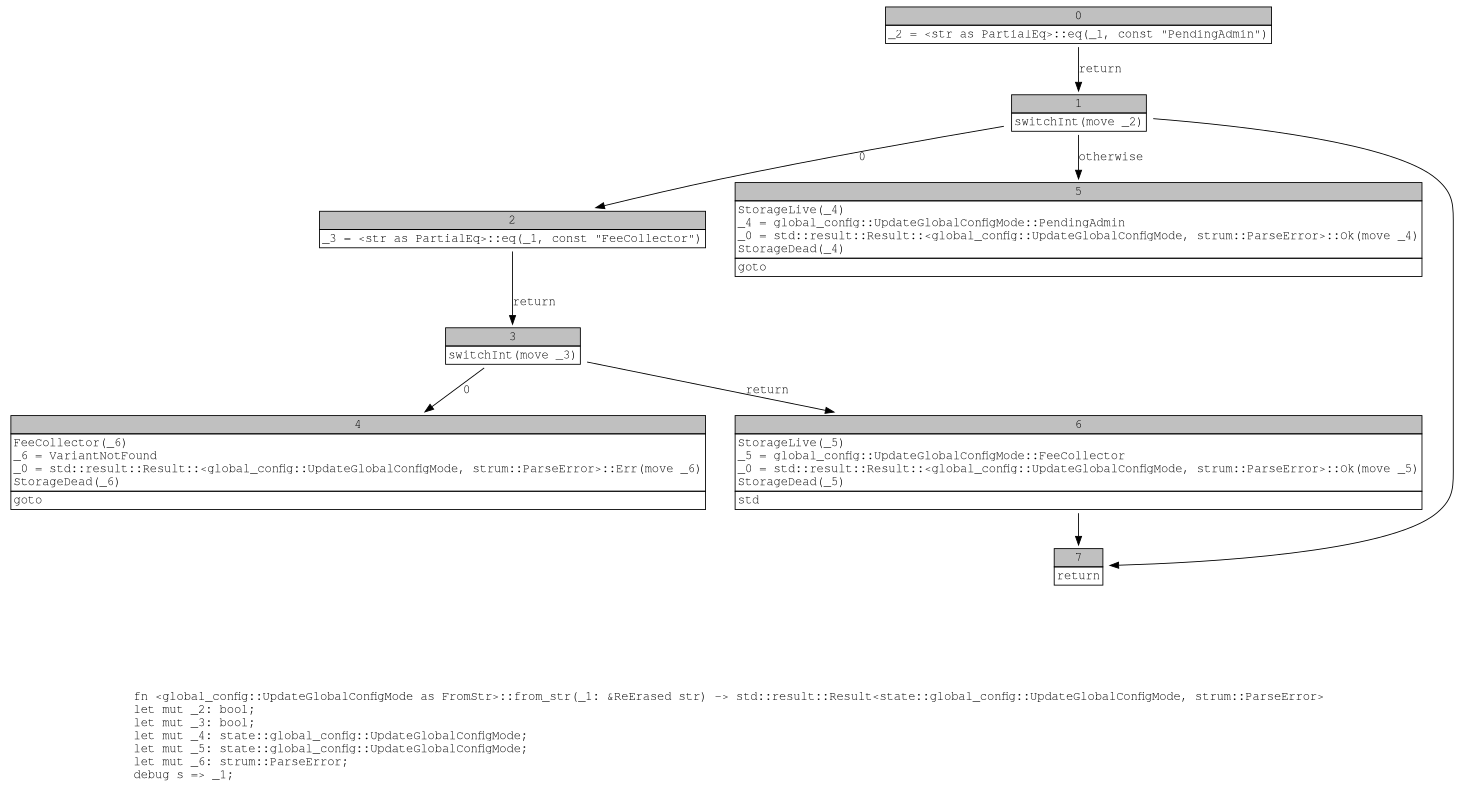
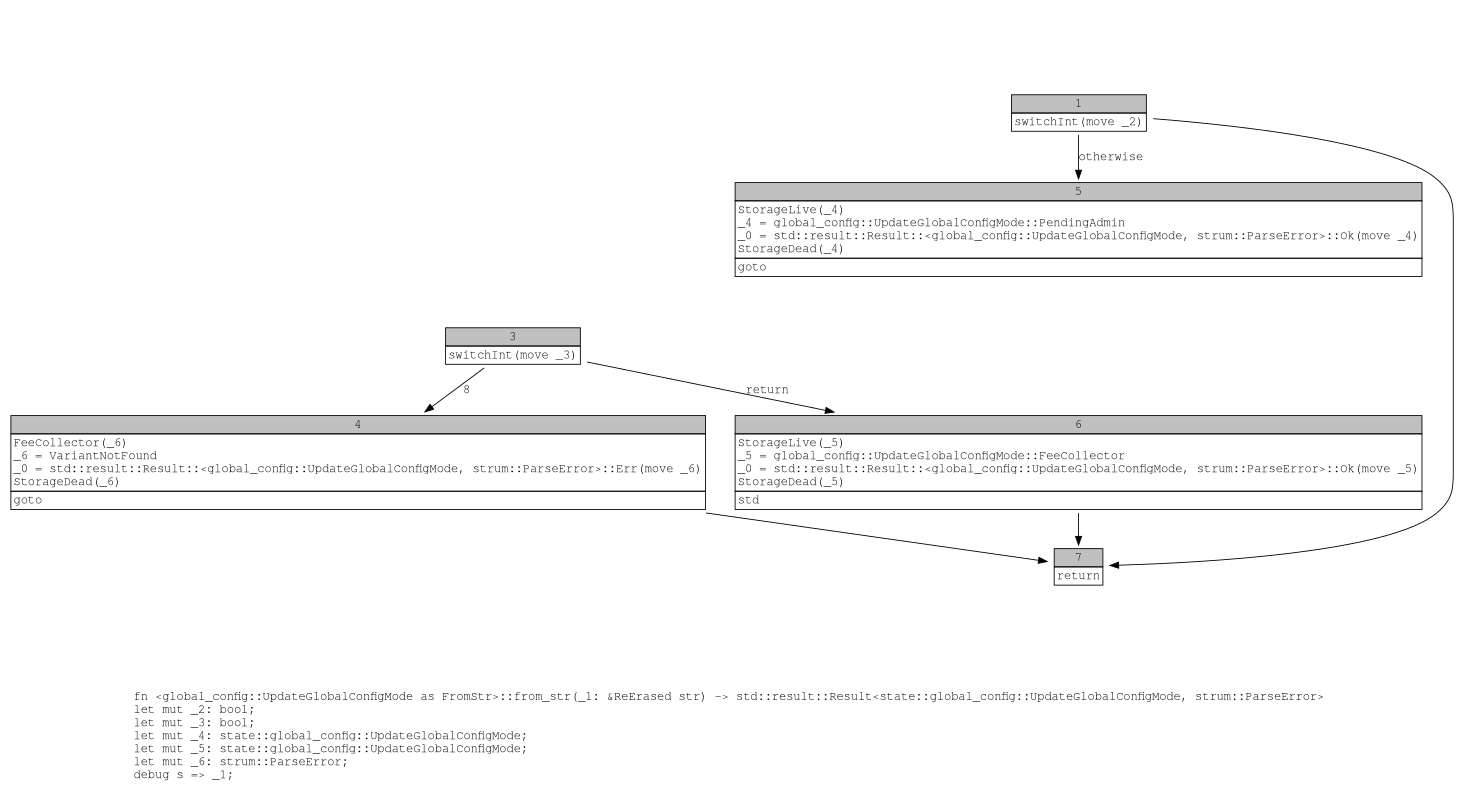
(1079, 25) -> none
(513, 230) -> none
(467, 390) -> (467, 390)
none -> (872, 537)
